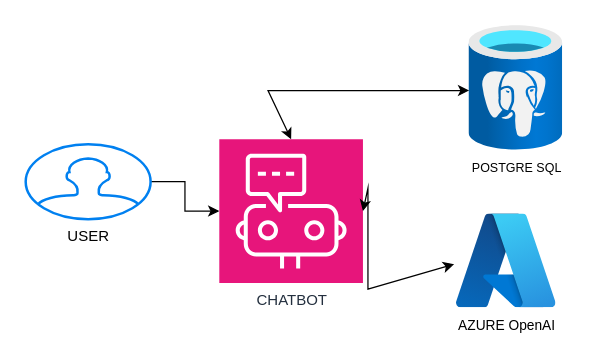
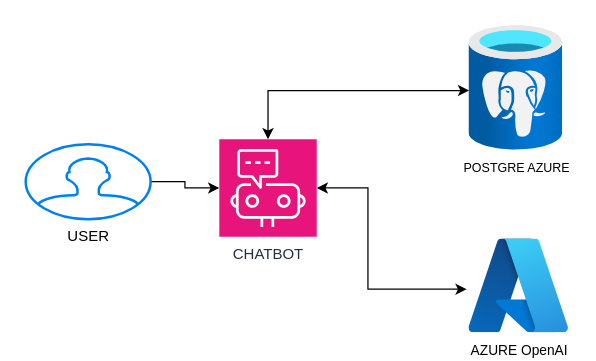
(518, 168) -> (518, 168)
(291, 211) -> (268, 188)
(507, 261) -> (519, 286)
